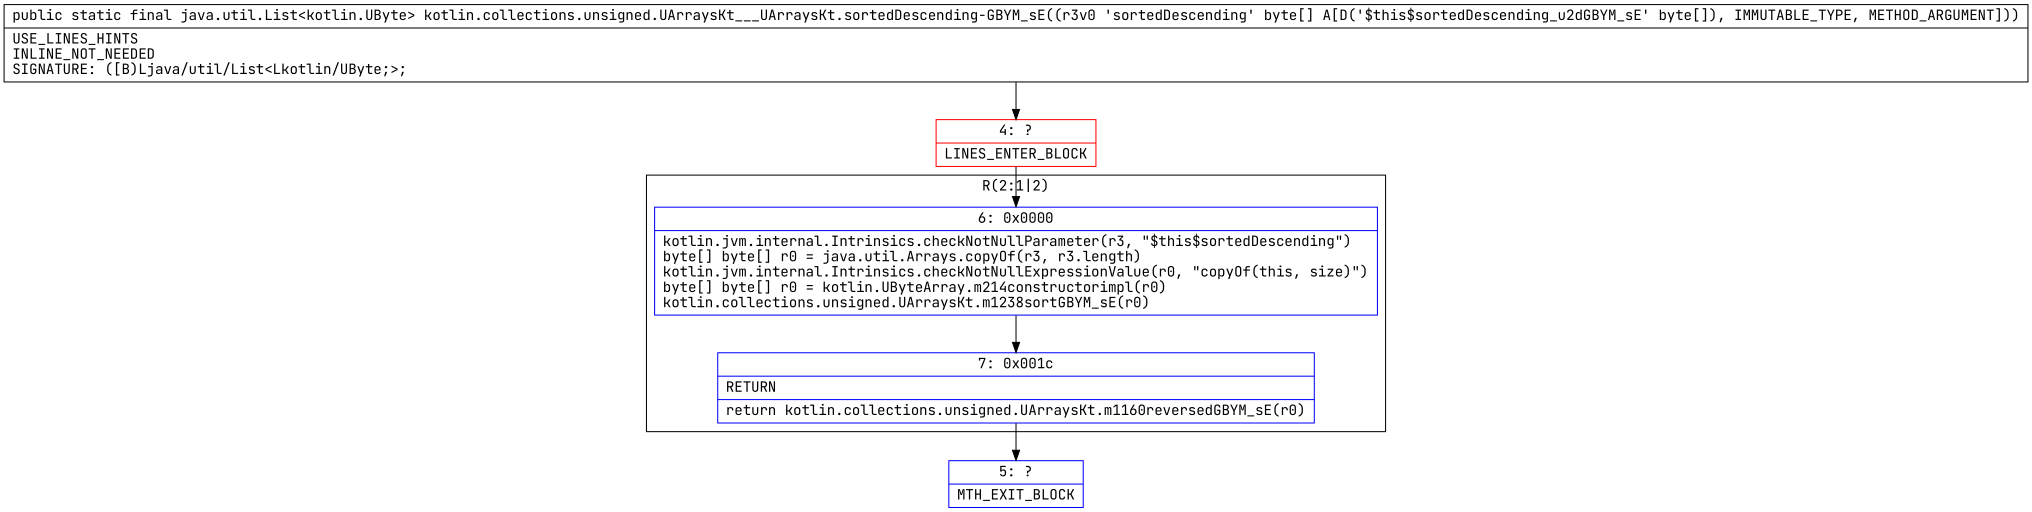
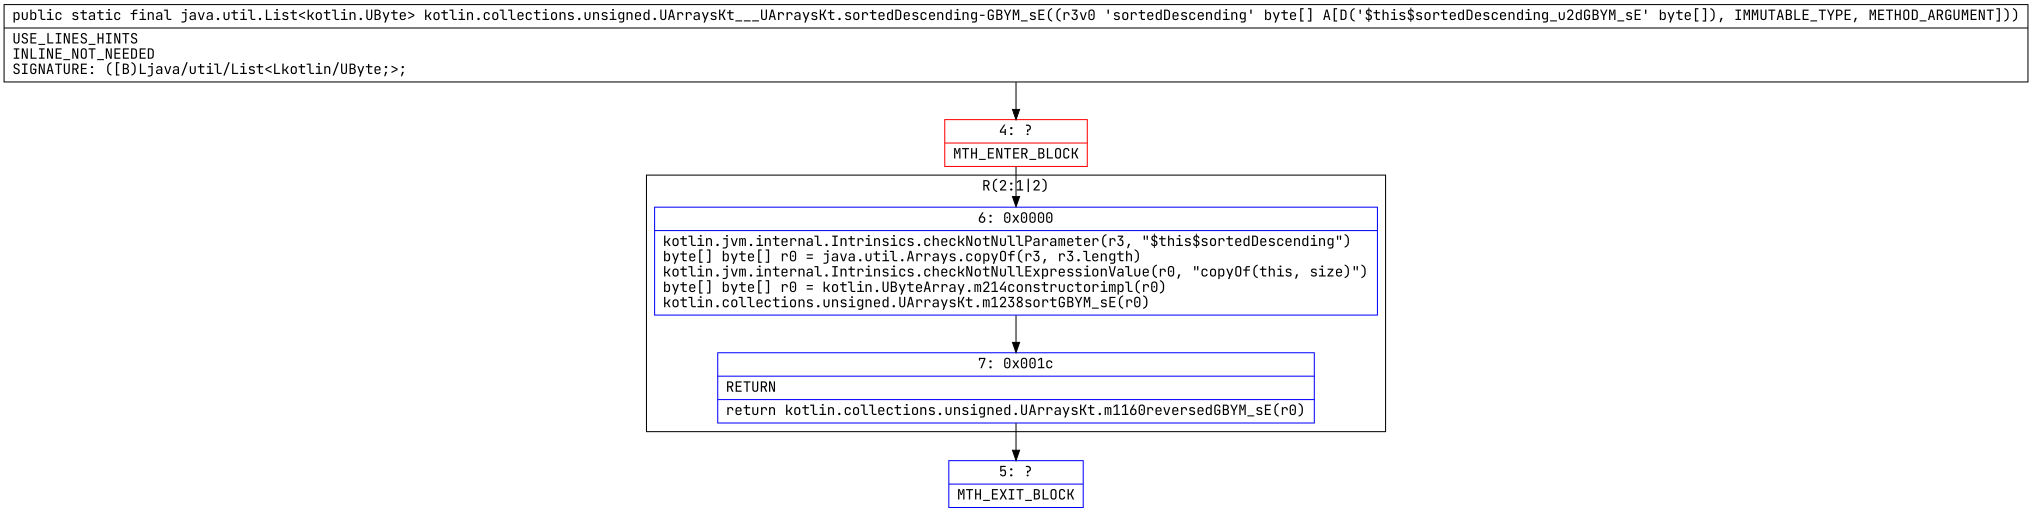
(1016, 154) -> (1016, 154)
